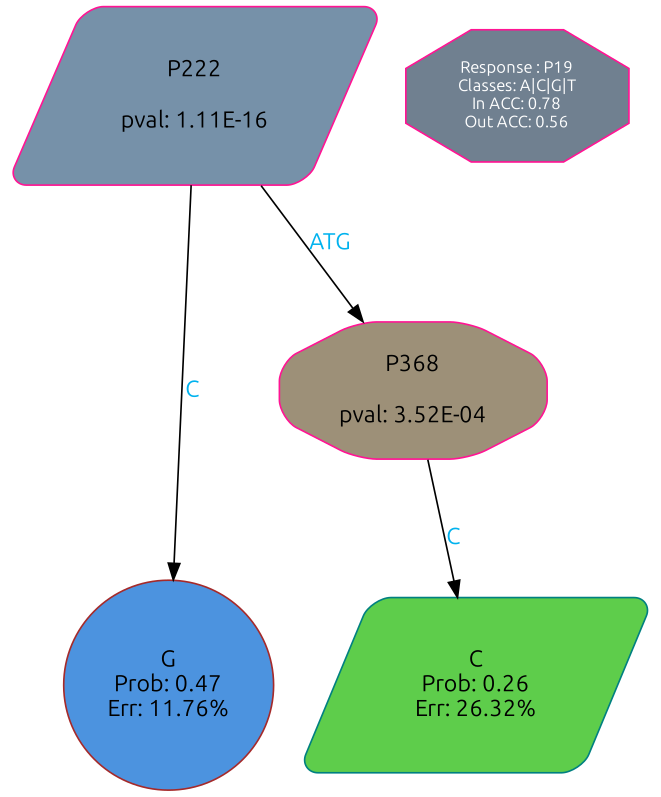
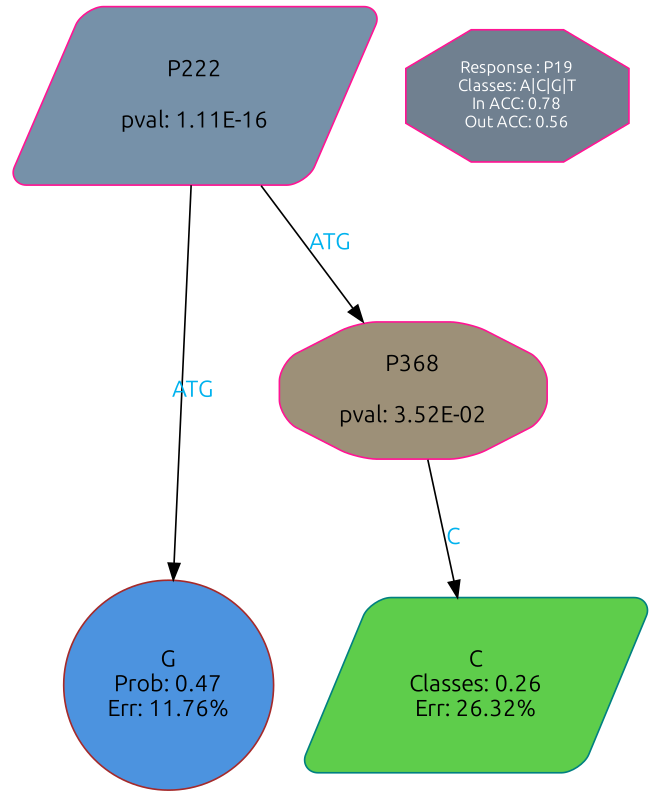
(193, 391) -> (193, 391)
(413, 391) -> (413, 391)
(476, 685) -> (476, 685)
